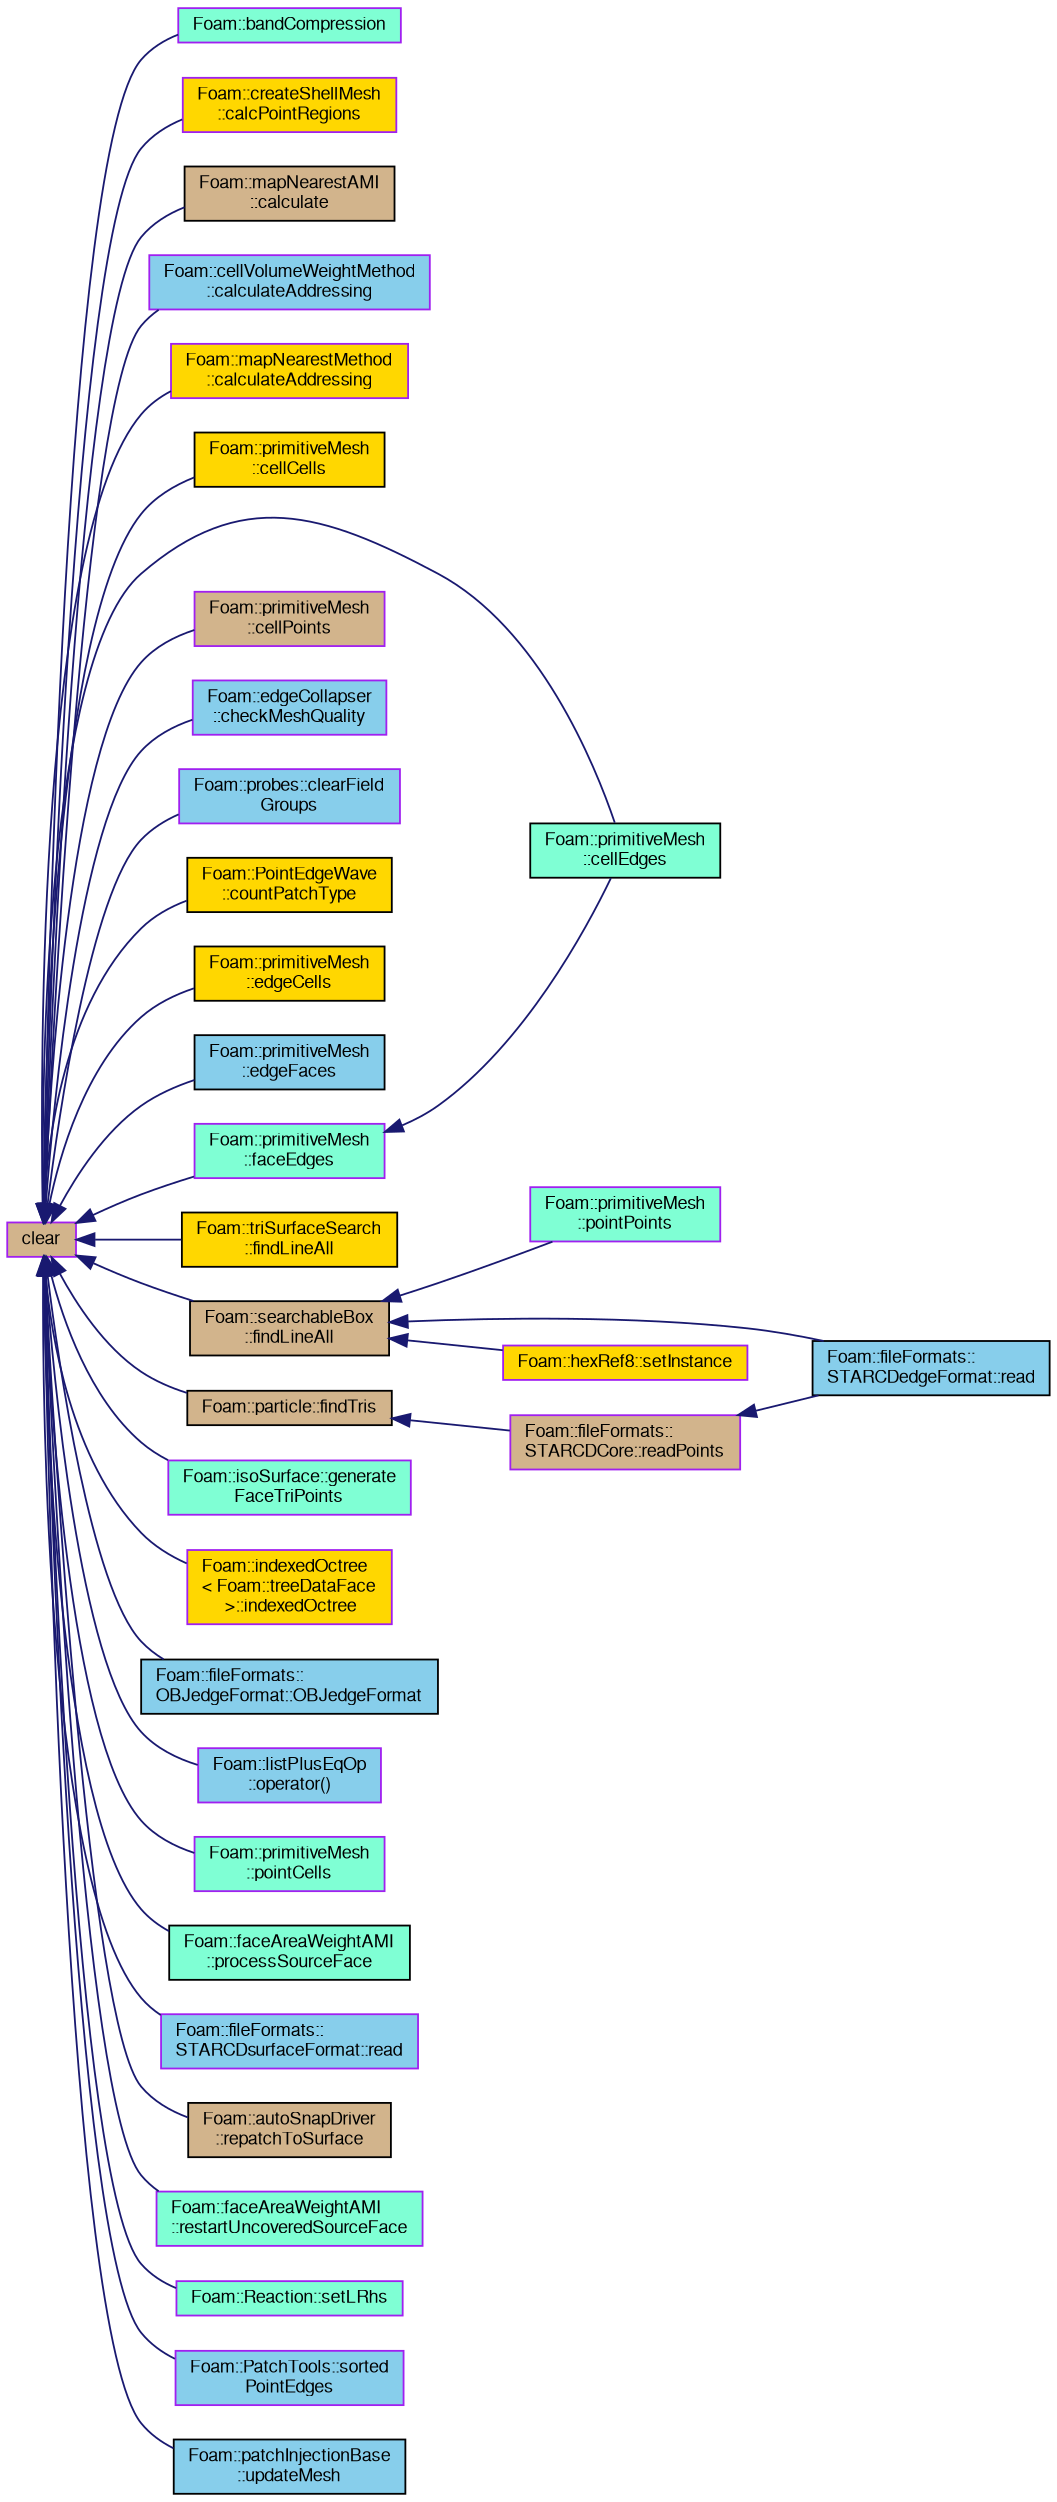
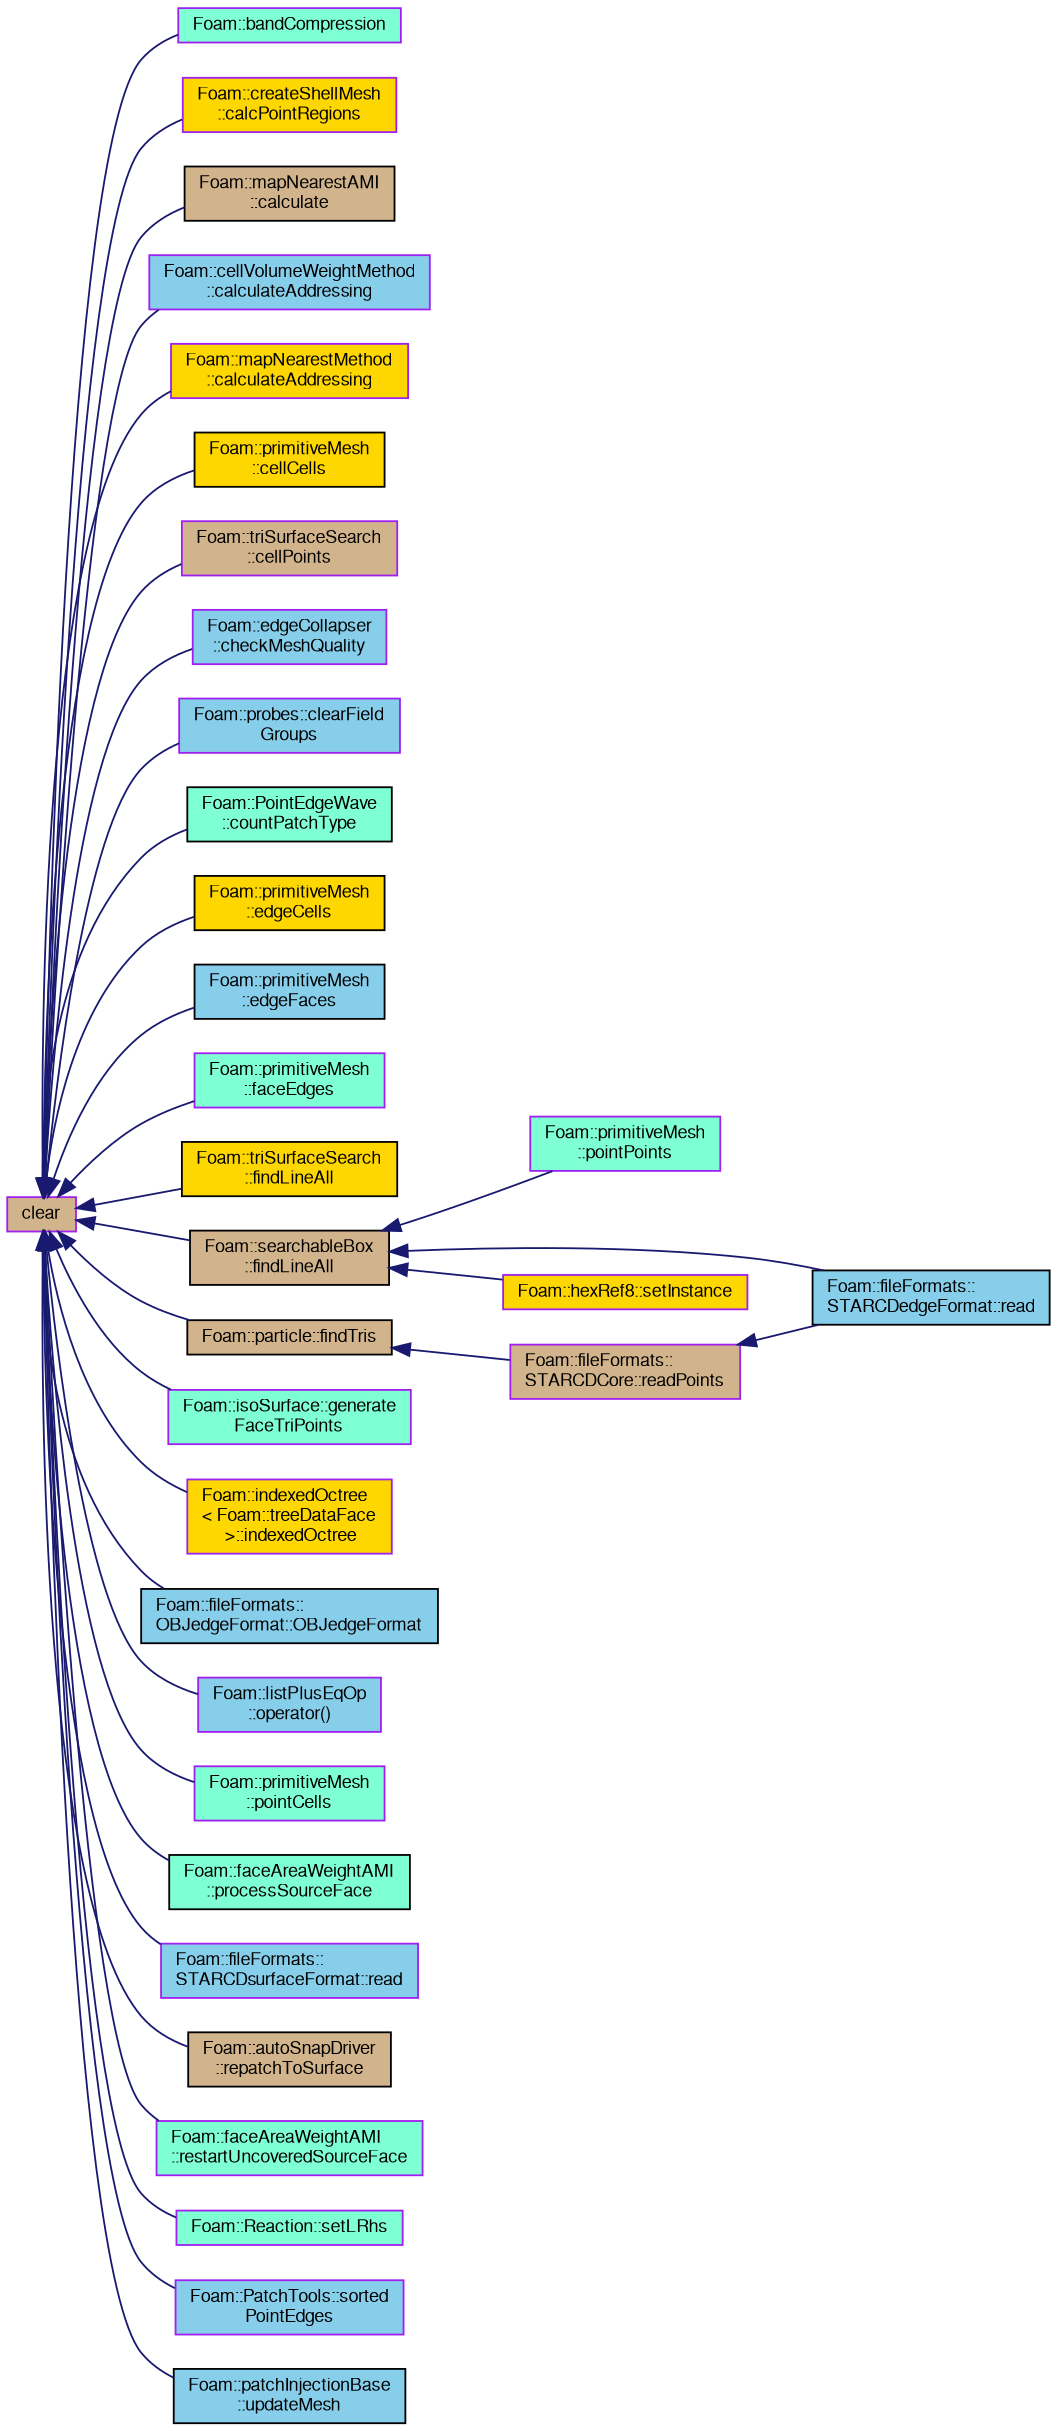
(290, 619) -> (290, 548)
(625, 851) -> none
(290, 885) -> (290, 814)
